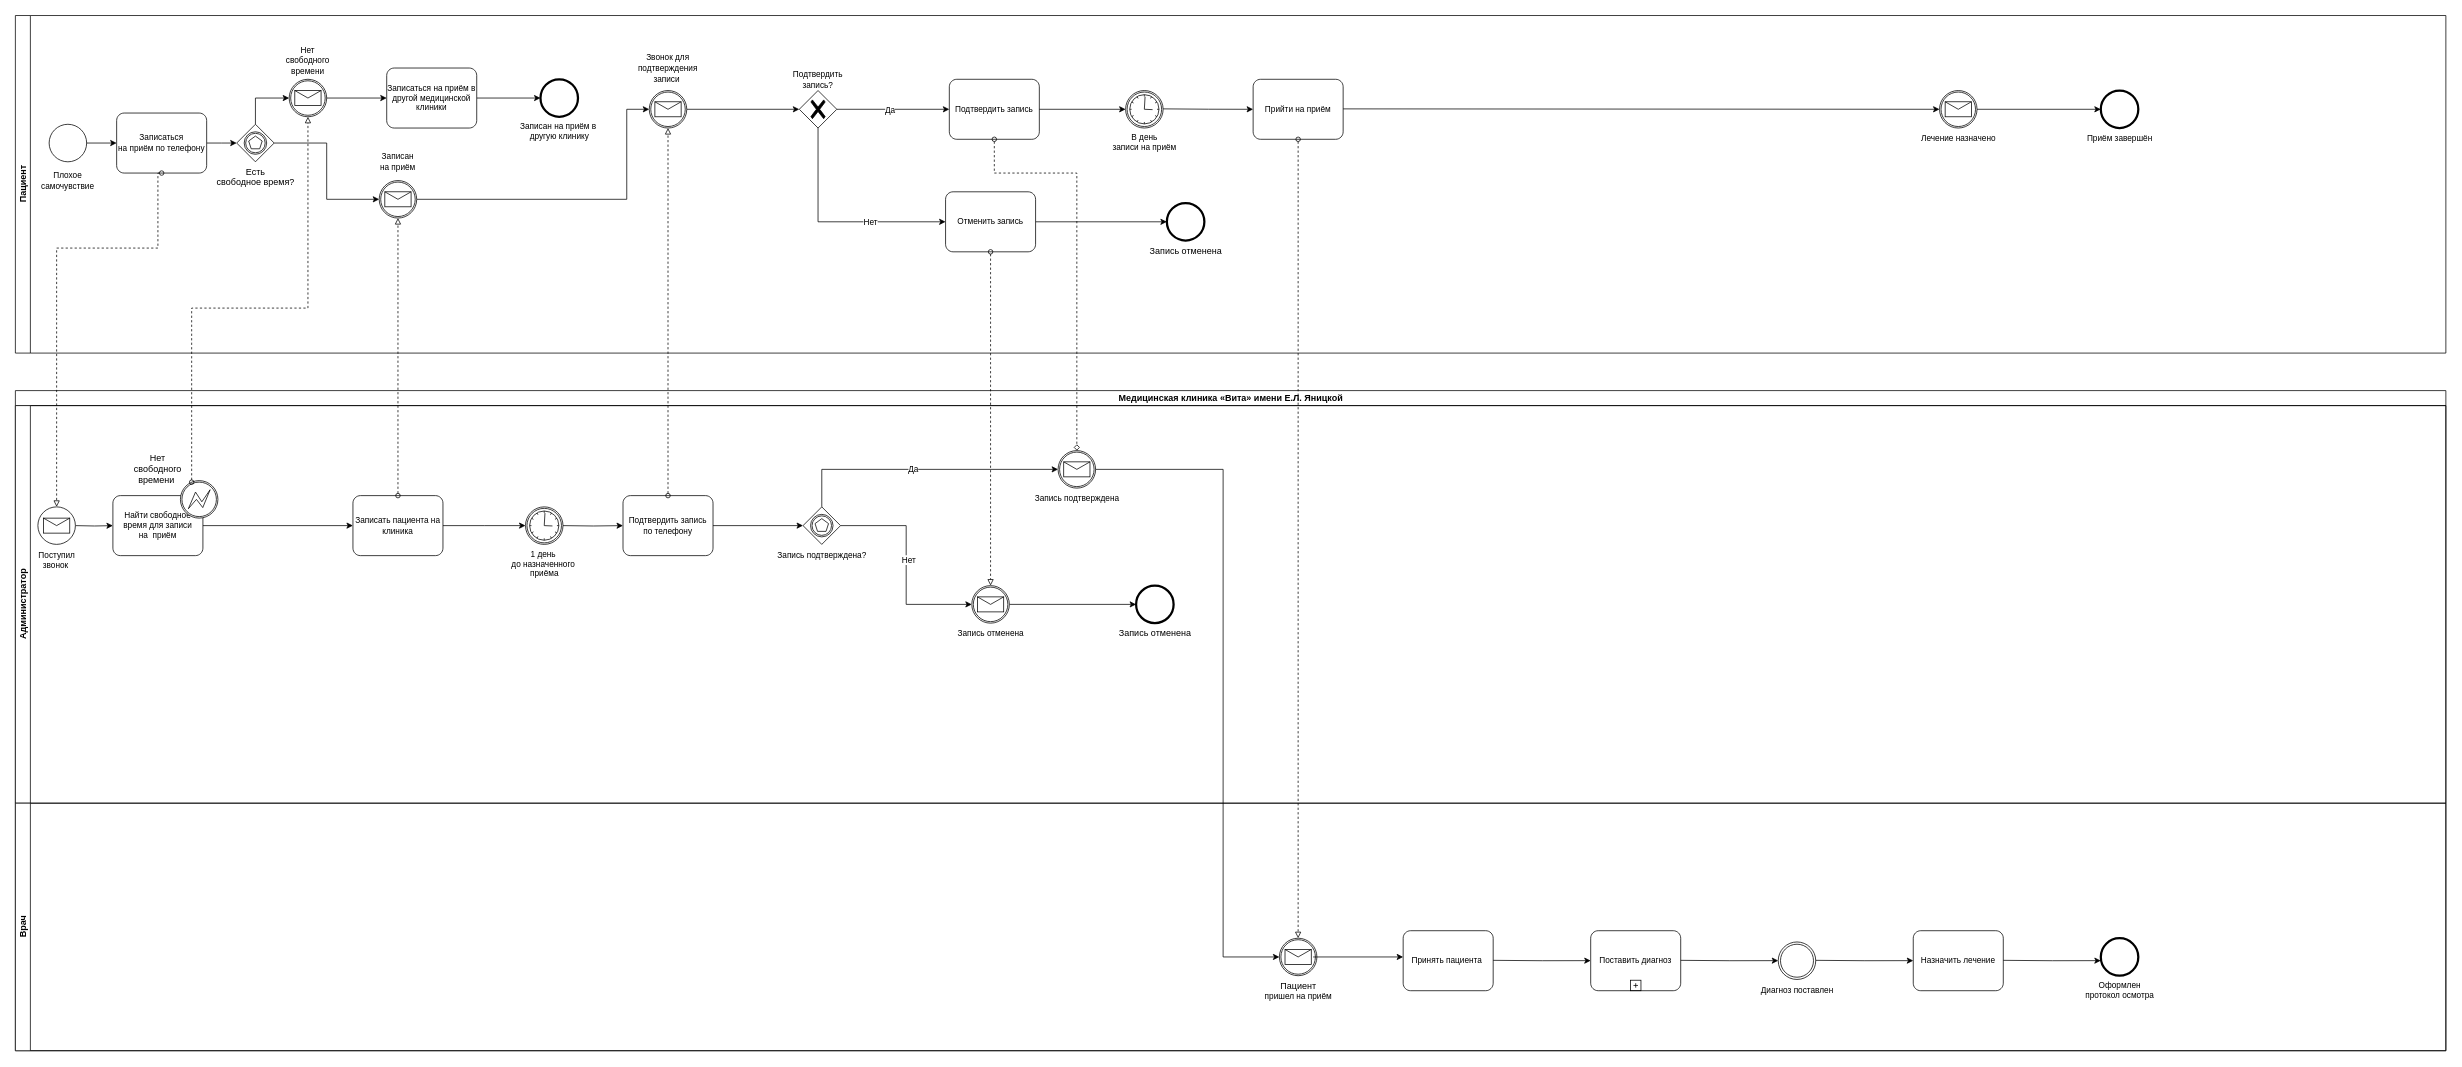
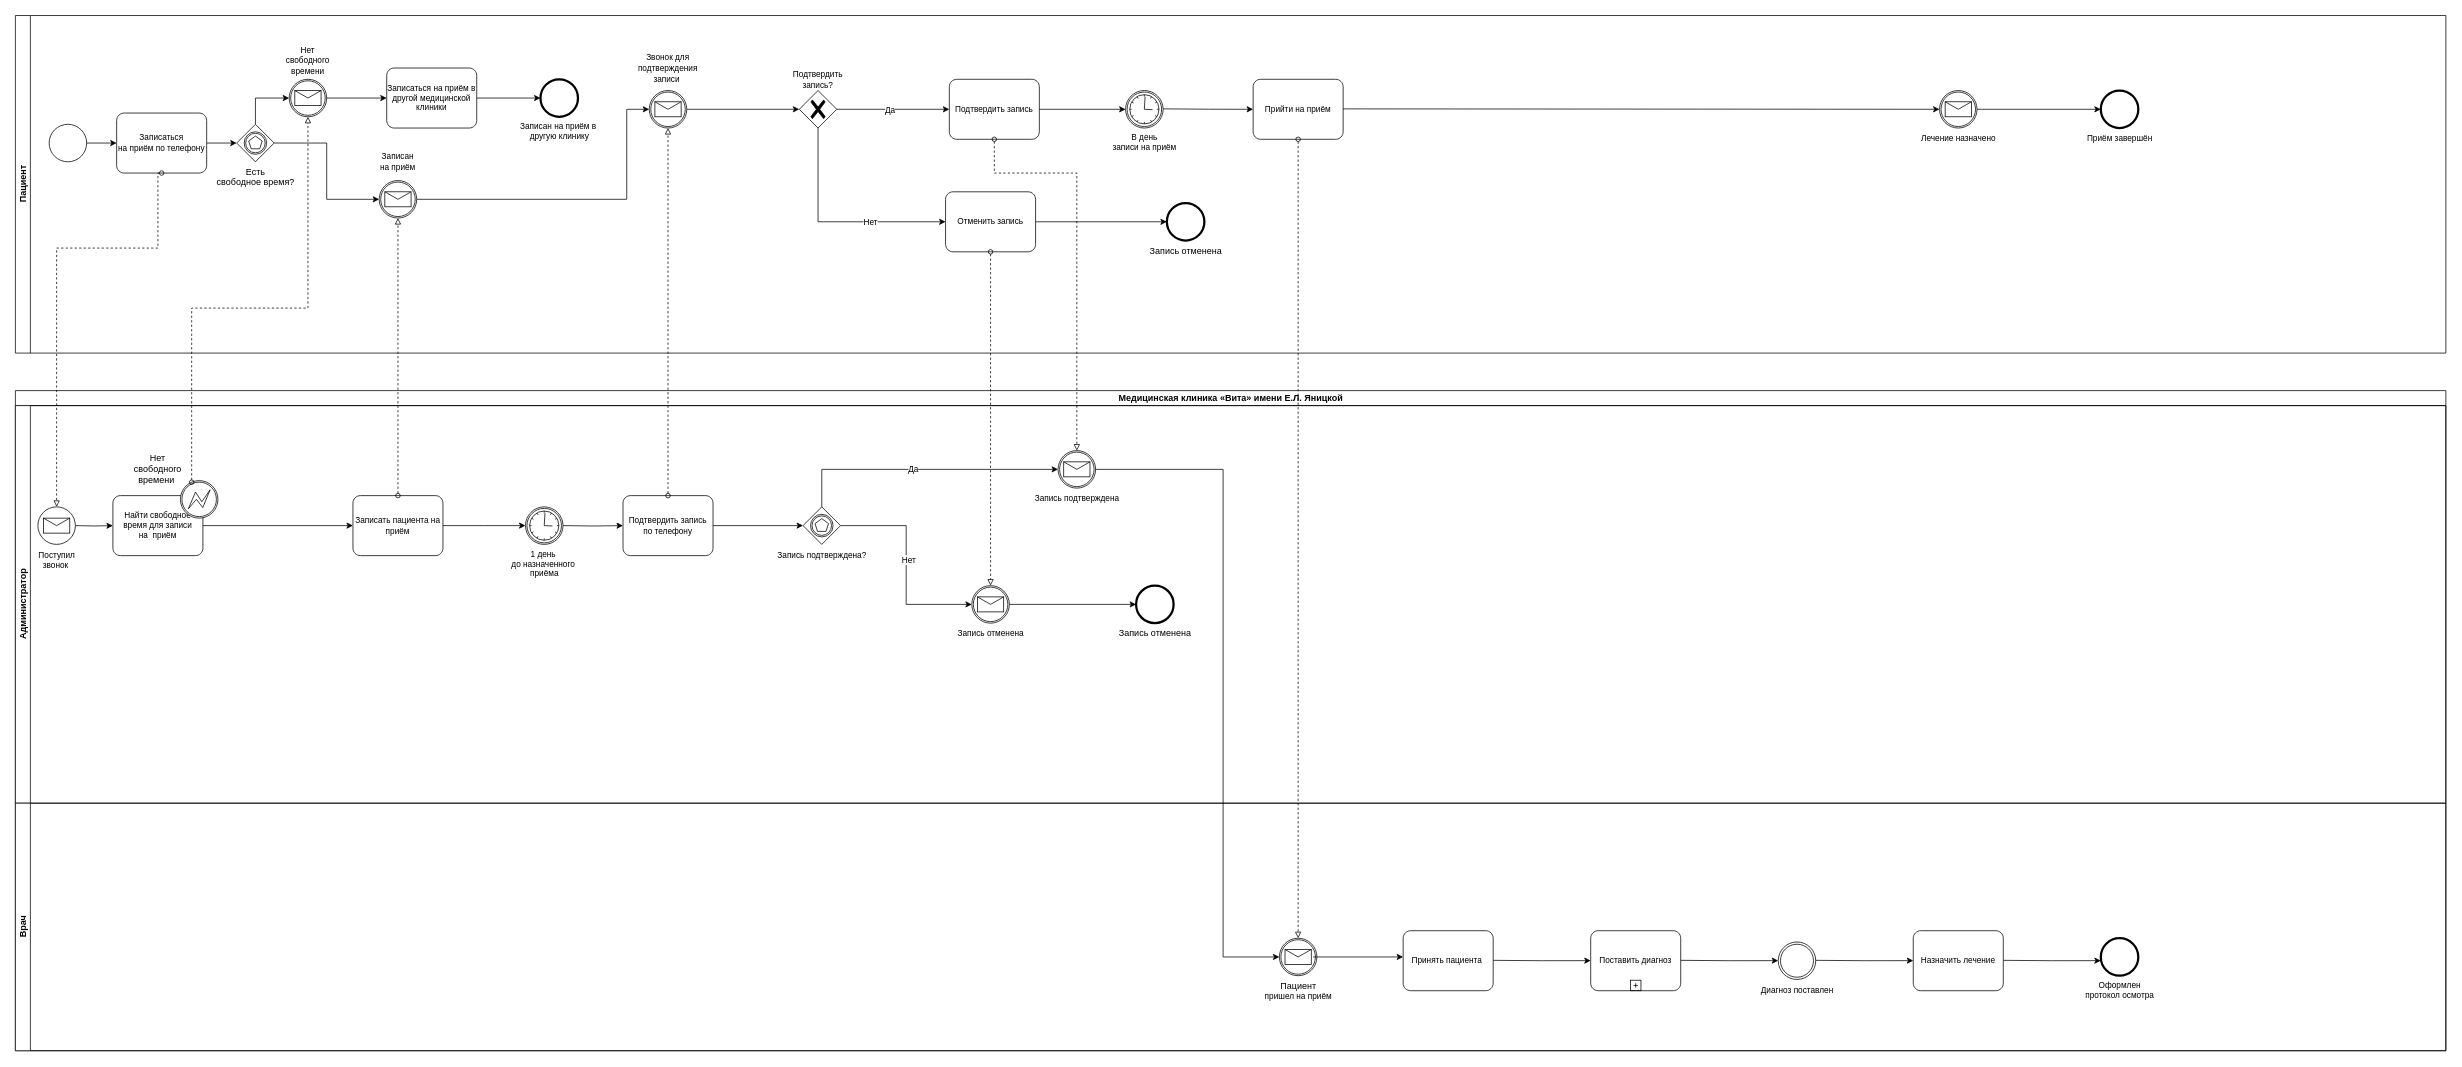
(68, 180) -> none
(1077, 443) -> (1077, 443)
(398, 525) -> (398, 525)
